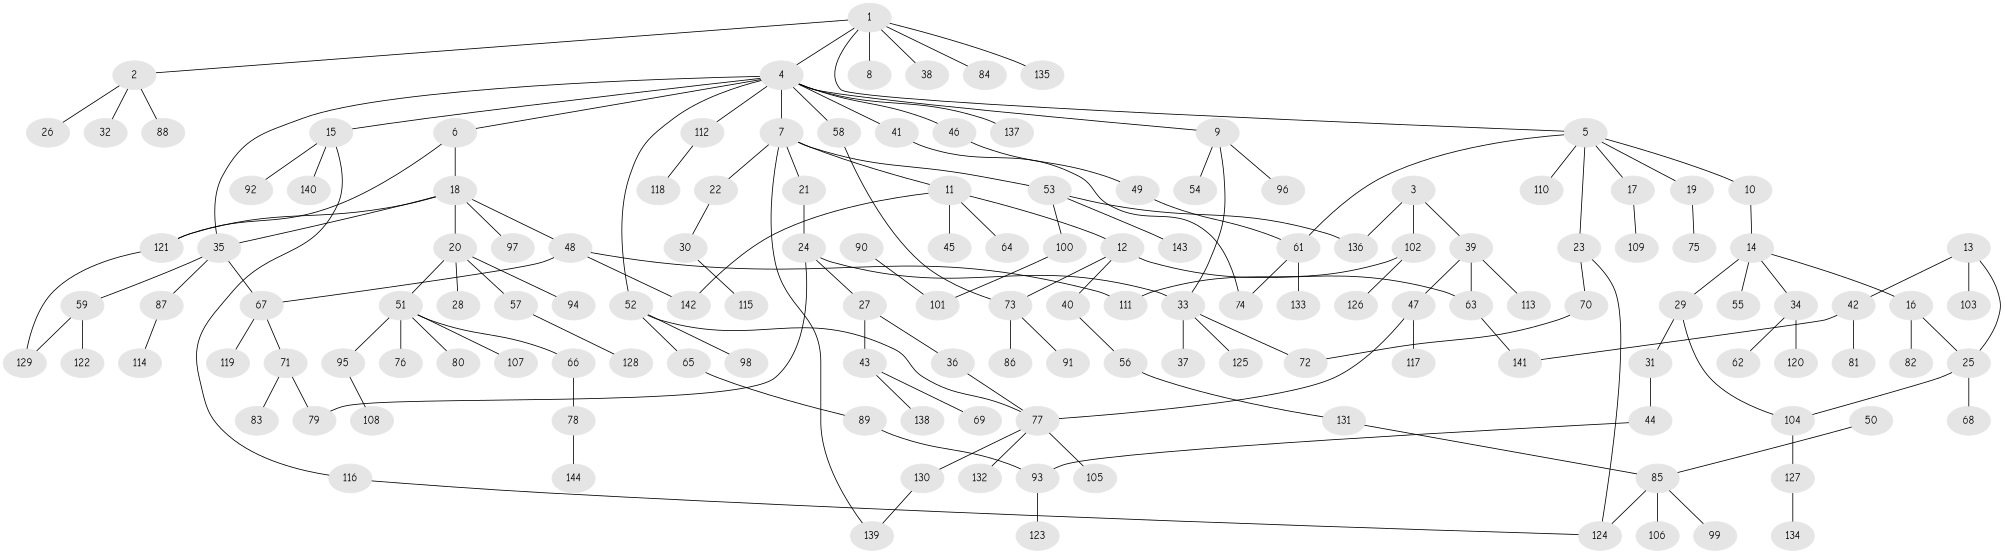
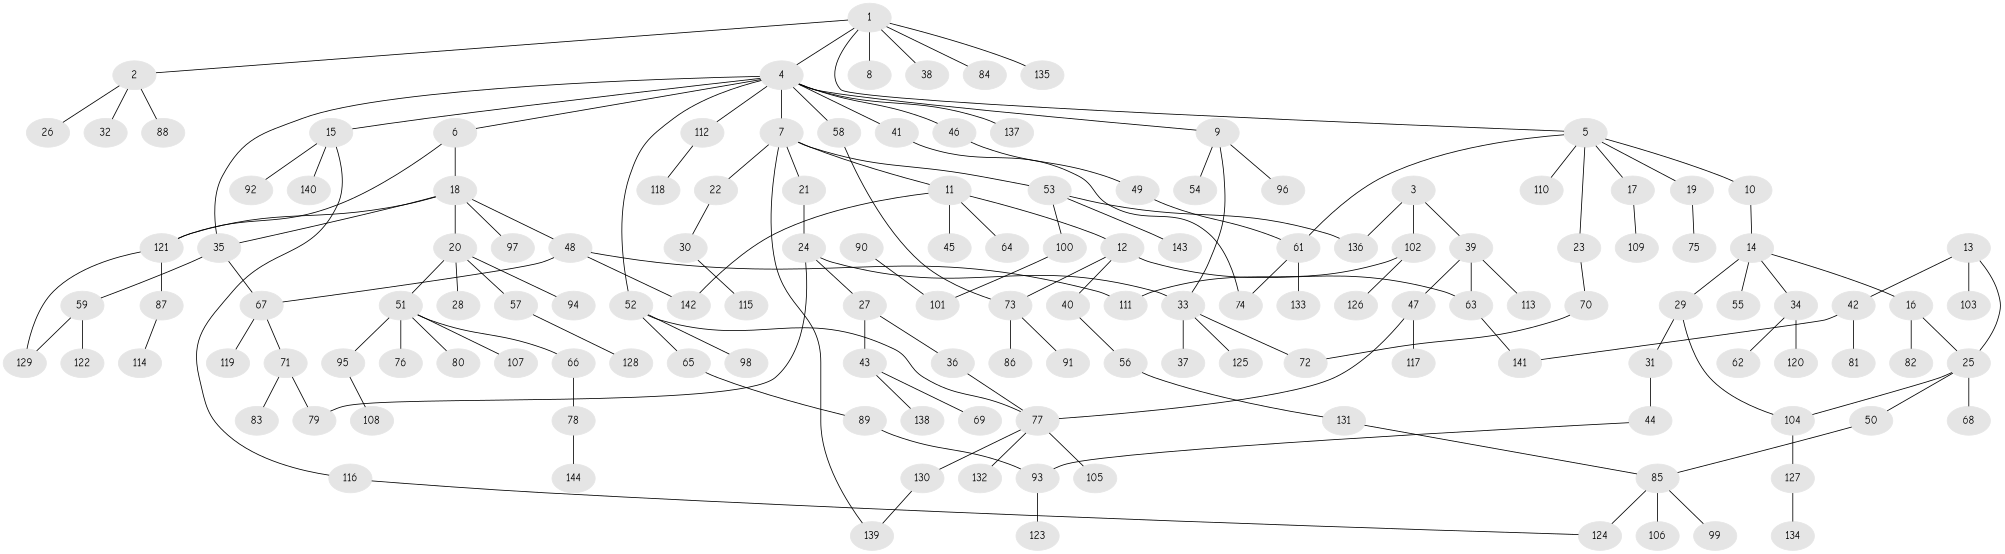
(190, 277) -> (162, 280)
(1619, 387) -> none
none -> (1920, 392)
